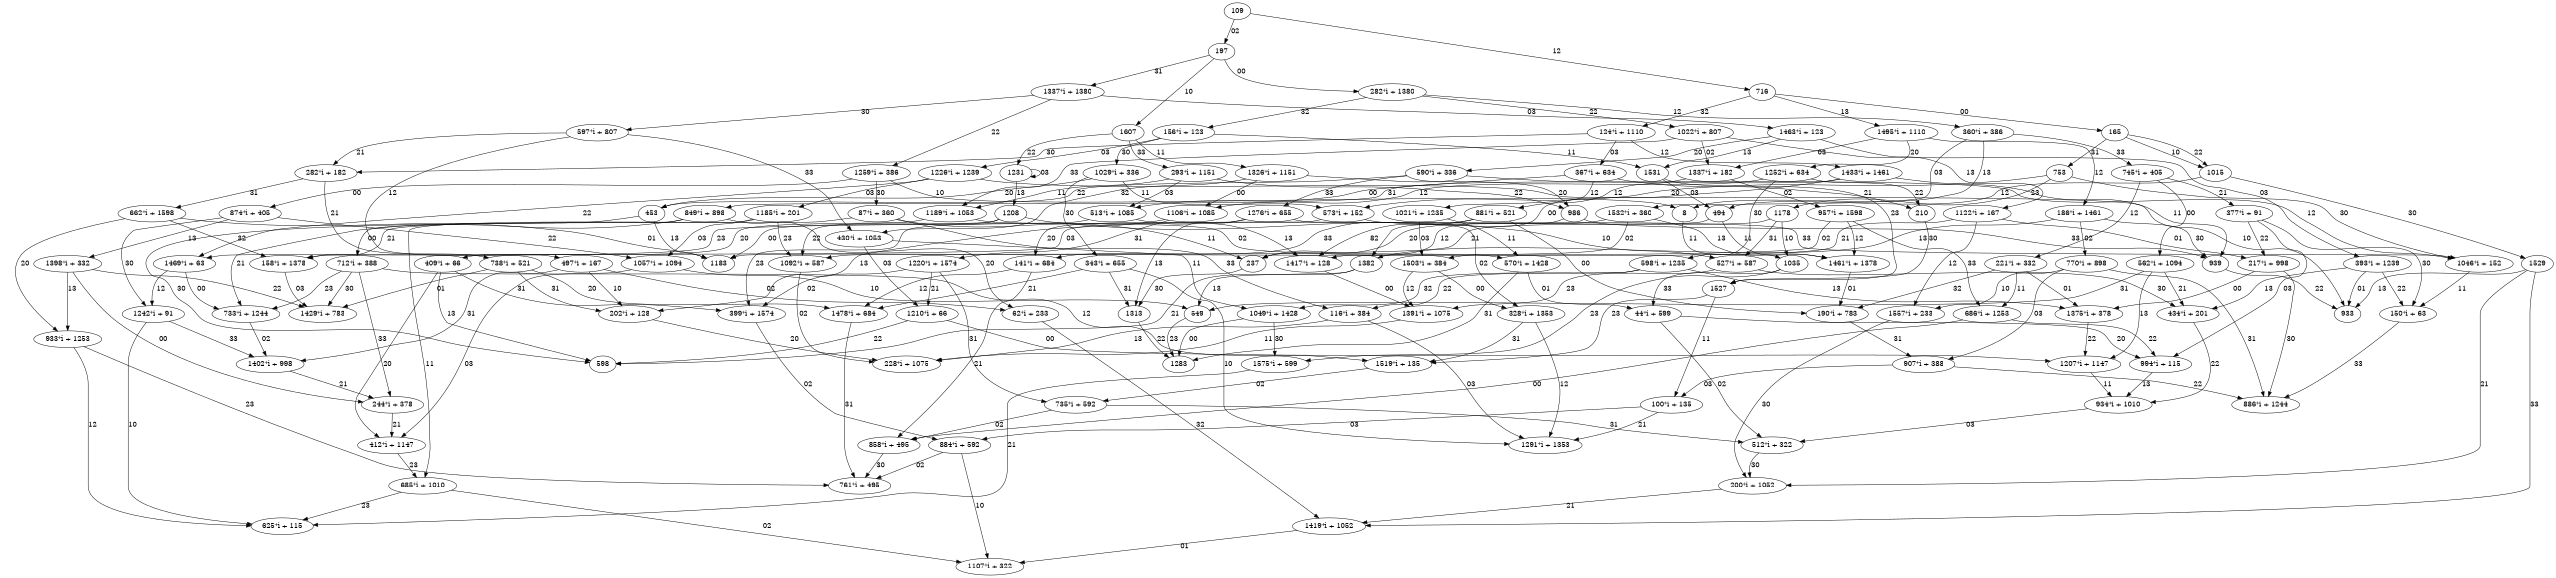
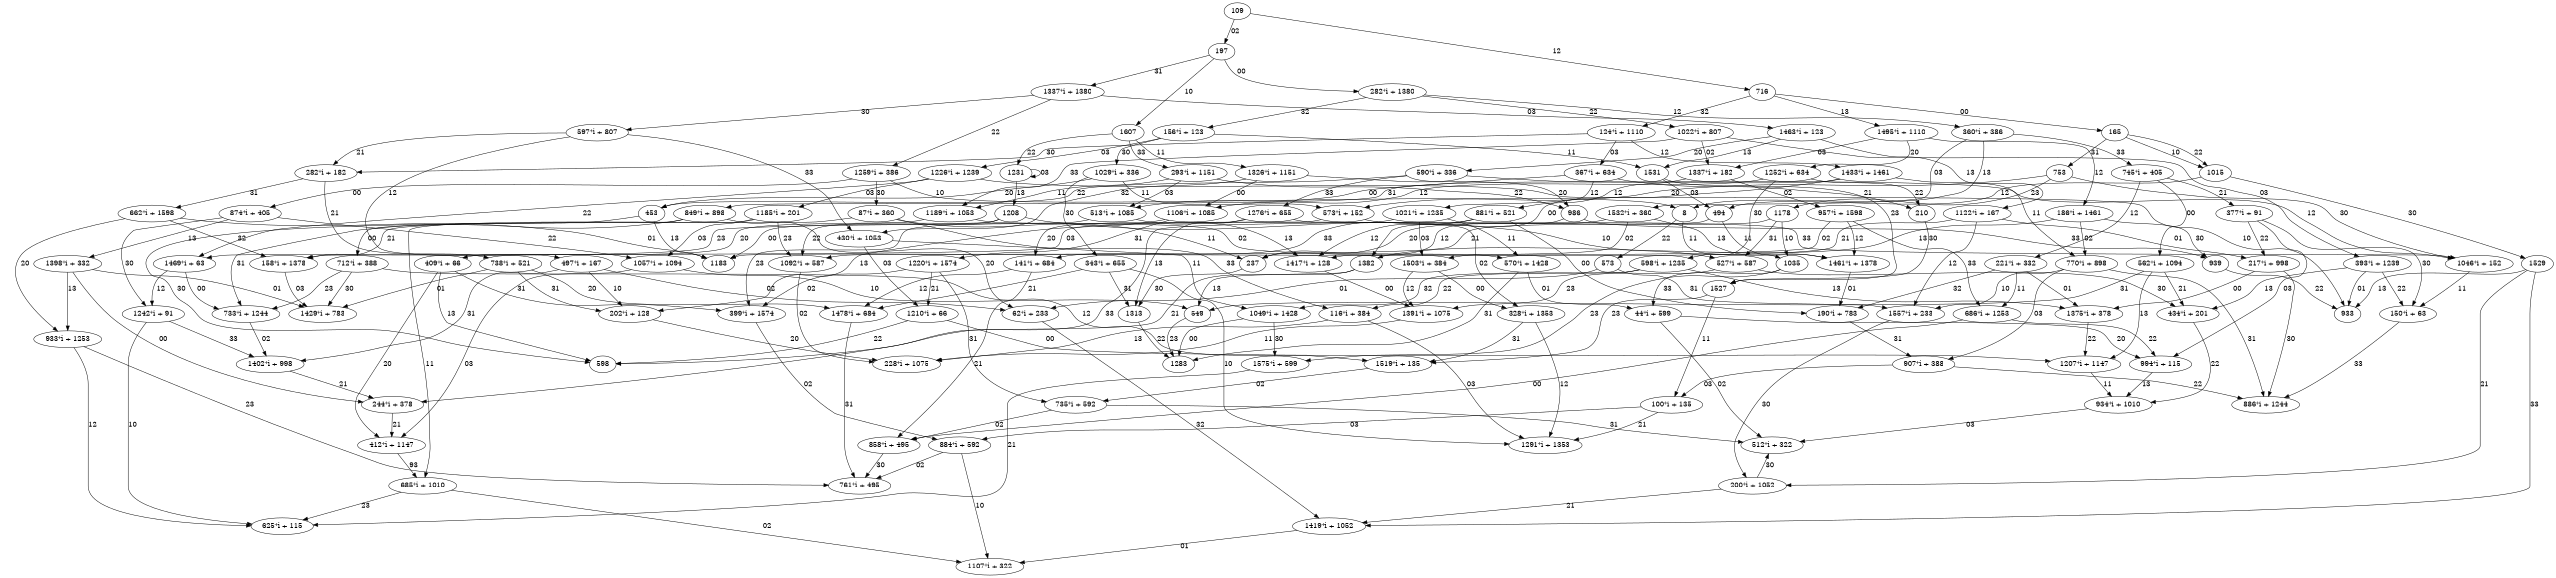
(2038, 195) -> (2024, 207)
(1374, 239) -> (1374, 239)
(241, 264) -> (241, 264)
none -> (1608, 264)
(277, 289) -> (277, 289)
(375, 335) -> (809, 359)
(1751, 462) -> (1762, 468)
(414, 466) -> (414, 466)
